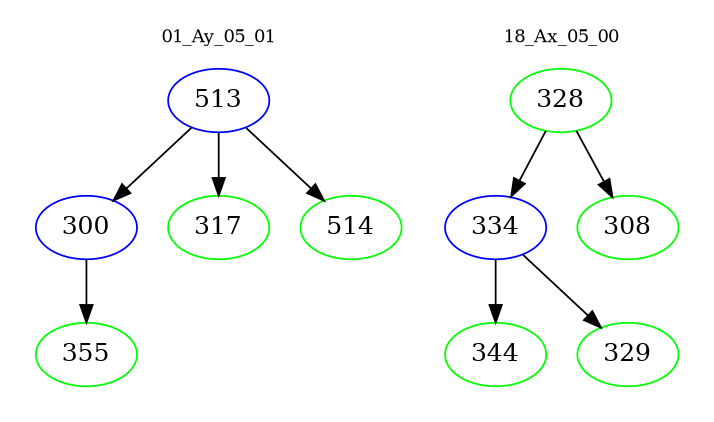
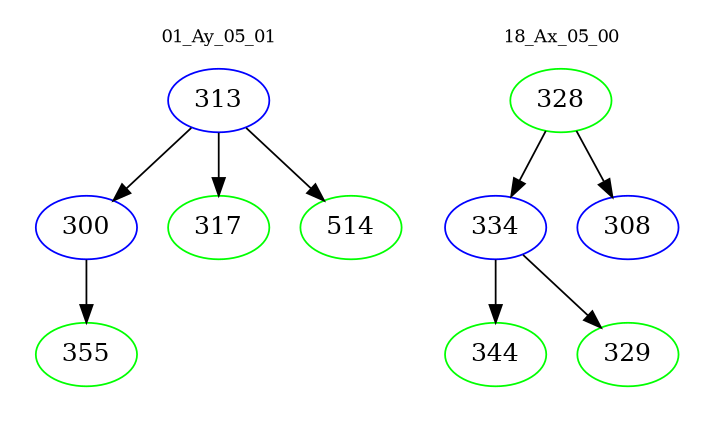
(219, 101) -> (219, 101)
(628, 228) -> (628, 228)
